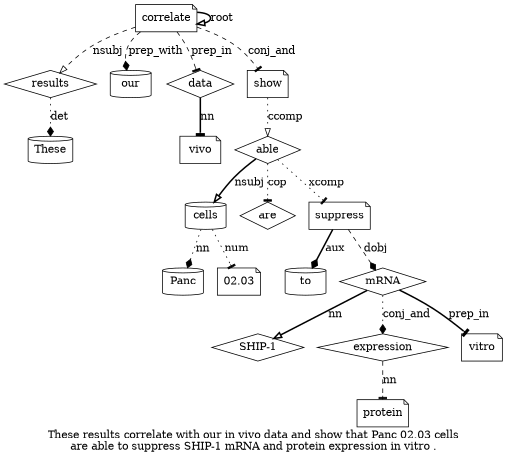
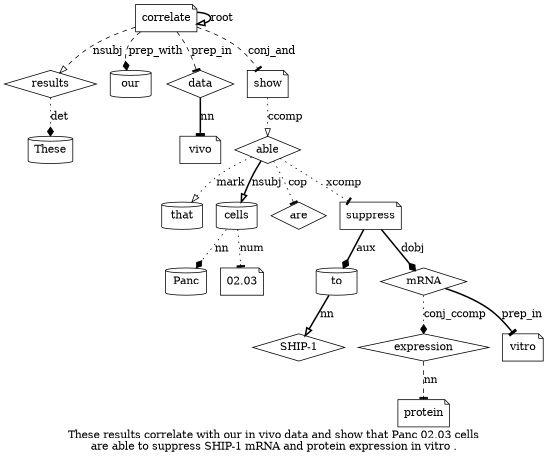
none -> (182, 216)
(359, 246) -> (395, 246)
(324, 313) -> (319, 312)
(407, 315) -> (455, 315)
